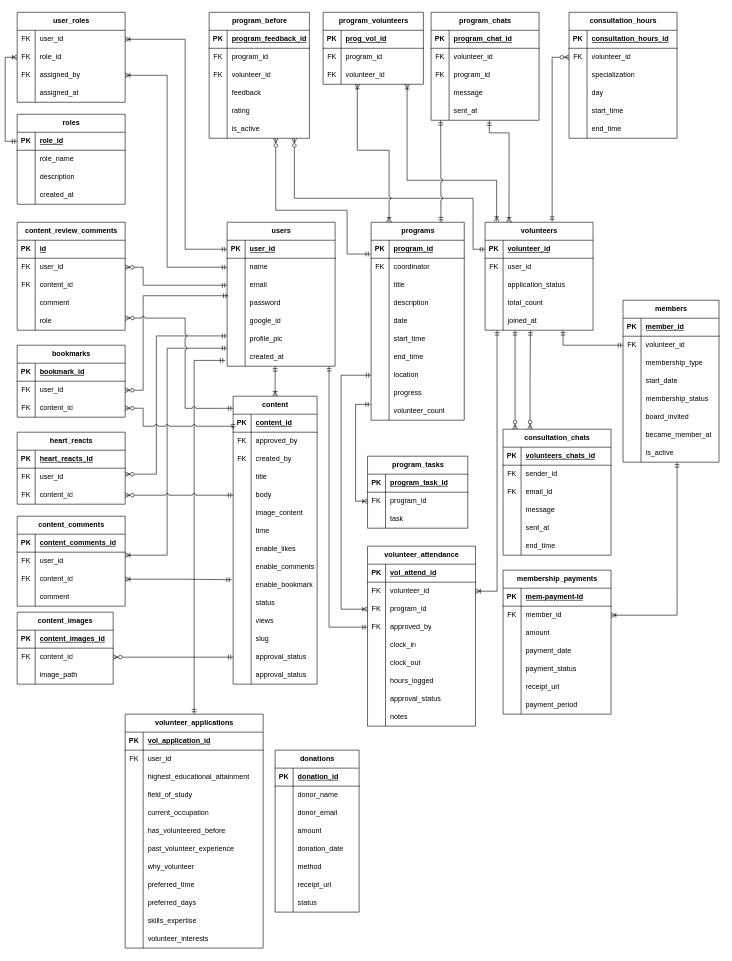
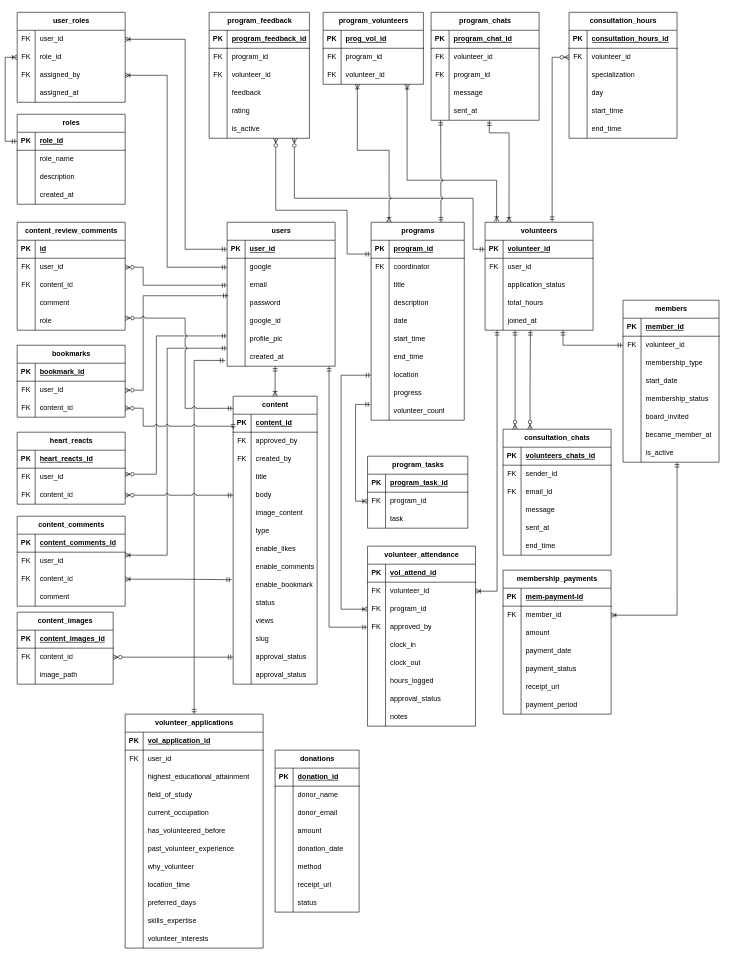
(260, 21) -> (260, 21)
(258, 267) -> (261, 267)
(529, 303) -> (529, 303)
(263, 531) -> (264, 531)
(175, 885) -> (171, 885)
